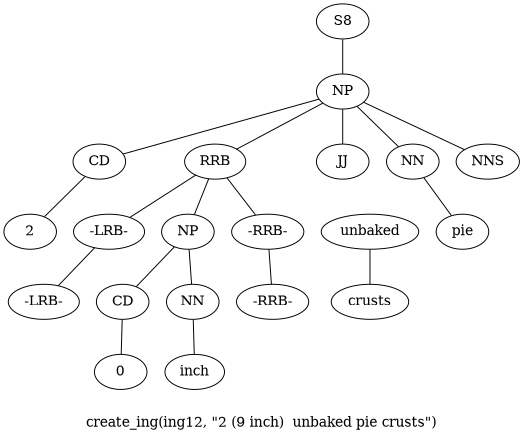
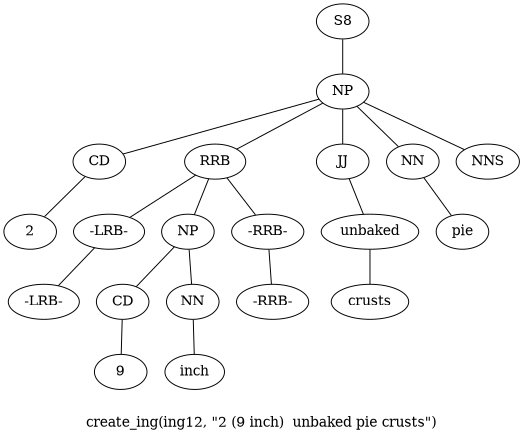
none -> (356, 196)
(121, 372) -> (121, 372)
